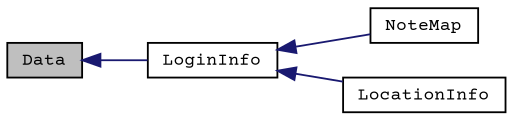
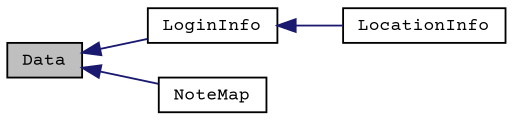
(333, 40) -> (129, 78)
